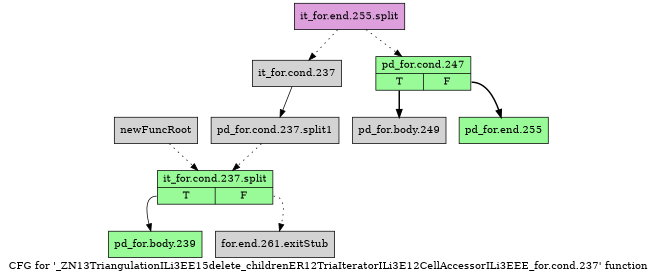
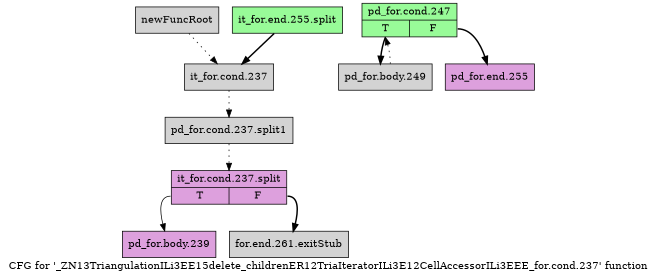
(350, 16) -> (287, 20)
(381, 41) -> (390, 54)
(326, 42) -> (261, 46)
(287, 99) -> (229, 100)
(504, 130) -> (490, 77)
(181, 155) -> (201, 46)
(215, 187) -> (229, 187)
(283, 207) -> (297, 207)
(155, 244) -> (169, 244)
